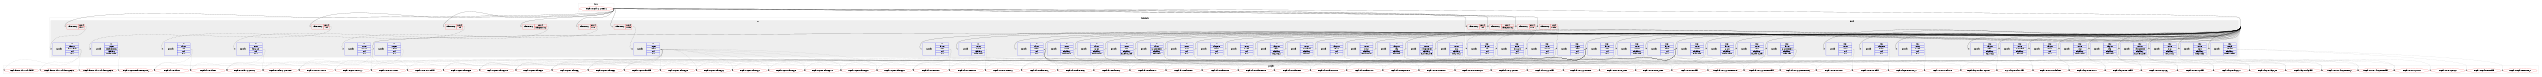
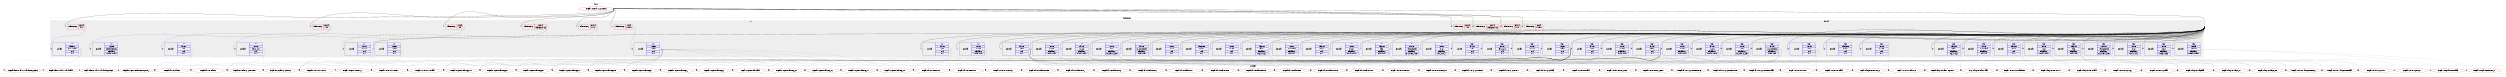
(1184, 71) -> none
(1400, 71) -> (1039, 71)
